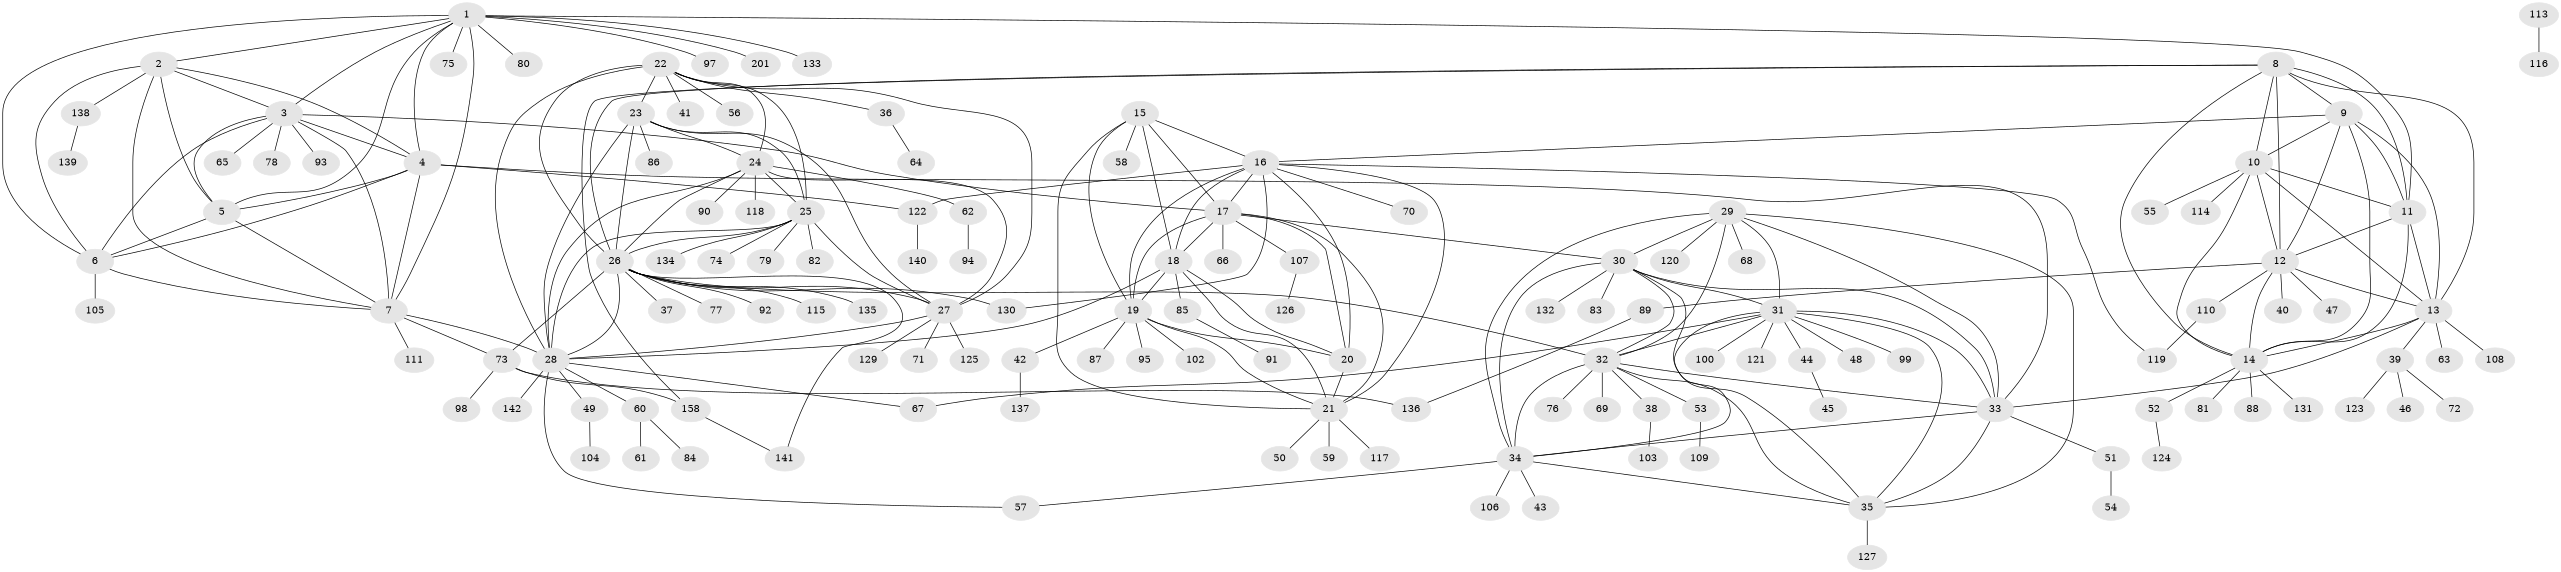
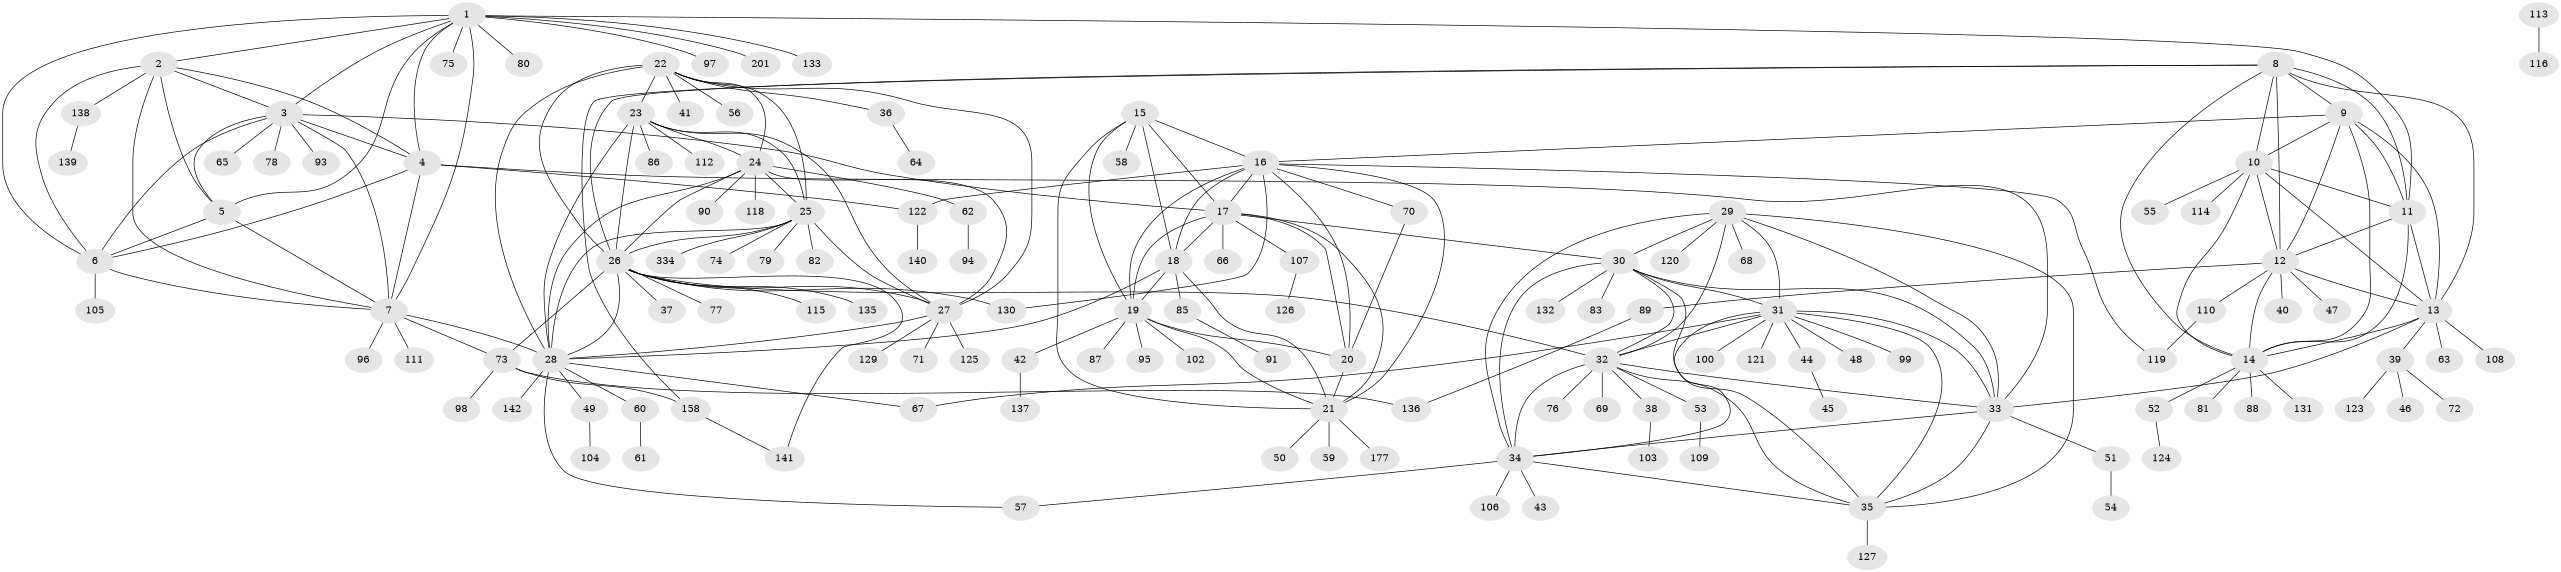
none -> (705, 163)
(324, 193) -> none
(666, 262) -> (666, 262)
(766, 311) -> none
(1255, 320) -> (1378, 286)
none -> (364, 360)
(690, 459) -> none
(1380, 459) -> (1380, 459)
